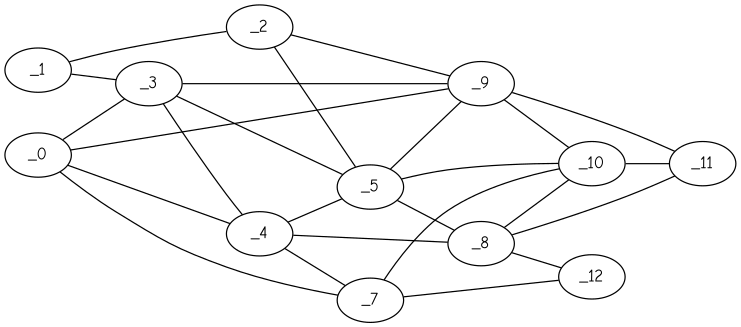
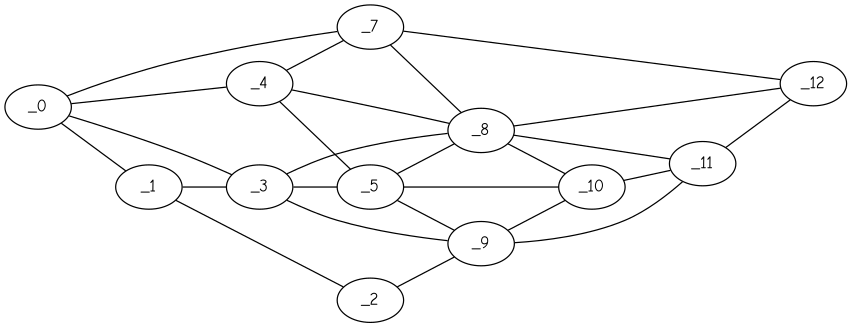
(311, 101) -> none
(260, 119) -> (94, 147)
none -> (758, 124)
(202, 160) -> (365, 147)
(459, 204) -> (426, 79)
